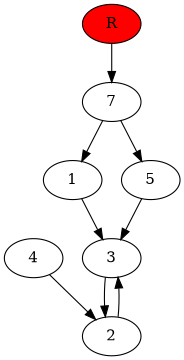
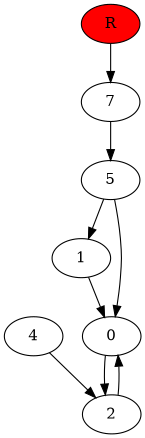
(95, 136) -> (98, 214)
(112, 258) -> (112, 336)
